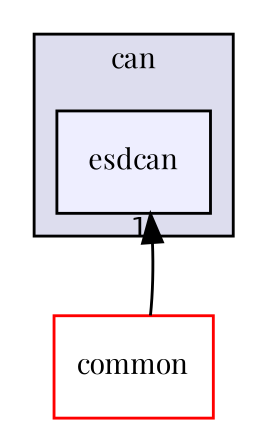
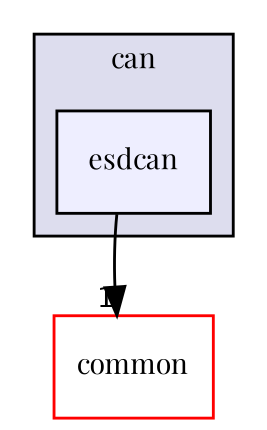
(153, 279) -> (115, 254)
